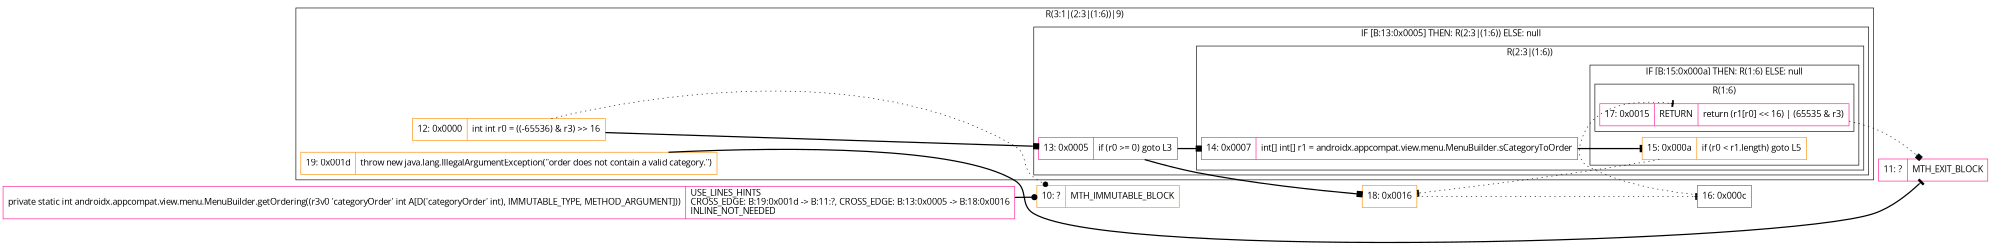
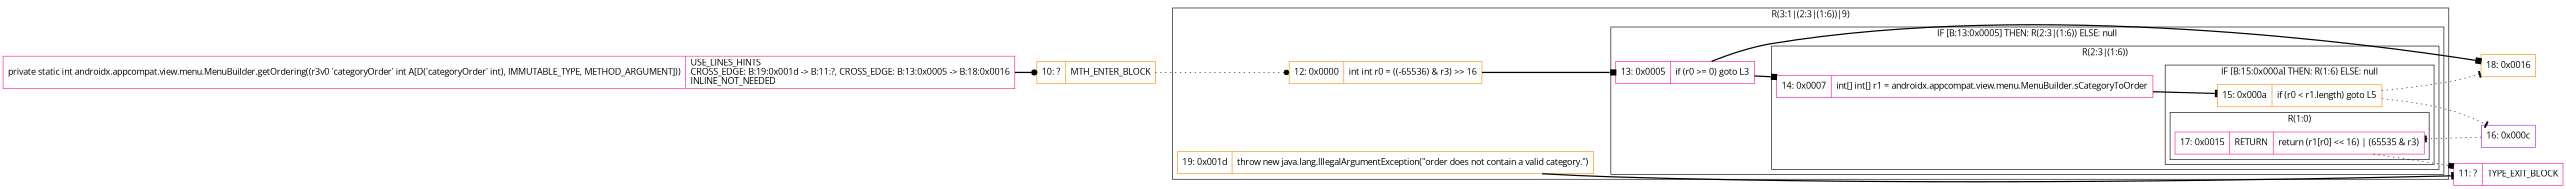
(1724, 91) -> (2300, 119)
(811, 93) -> (1220, 72)
(1948, 170) -> (2523, 174)
(1122, 196) -> (1111, 72)
(1556, 196) -> (2429, 105)
